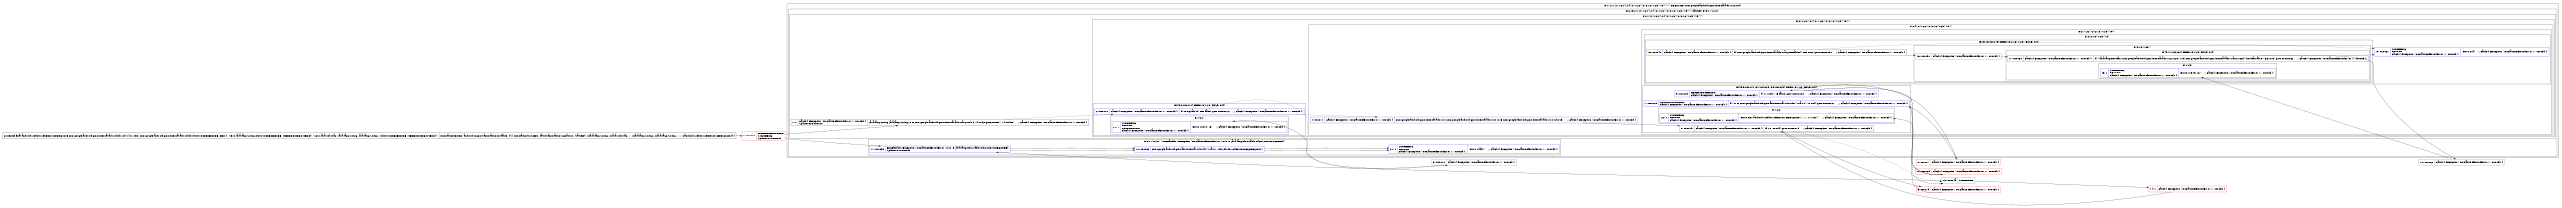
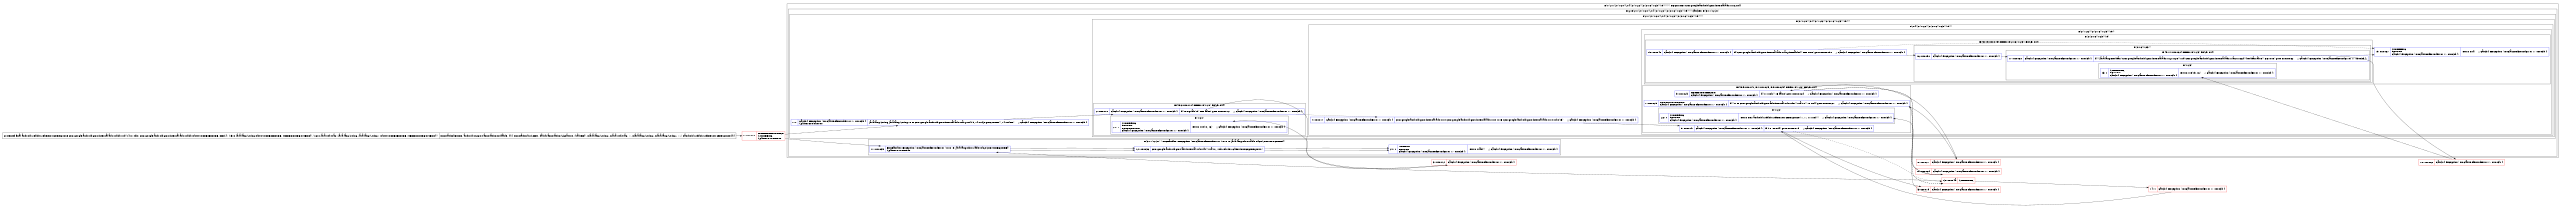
(1958, 56) -> (1958, 56)
(1058, 117) -> (1058, 117)
(1307, 133) -> (1307, 133)
(1406, 147) -> (1404, 147)
